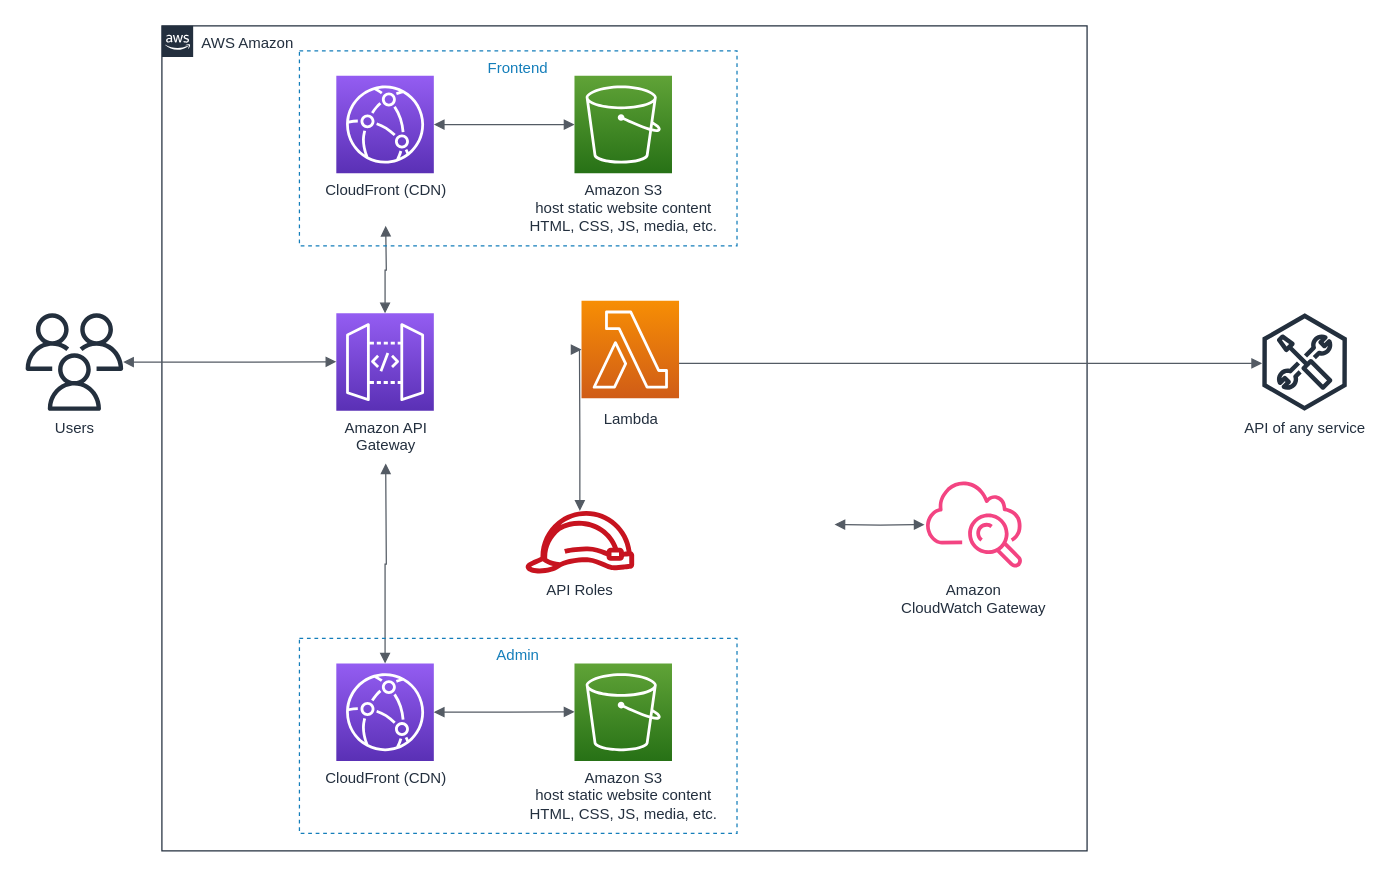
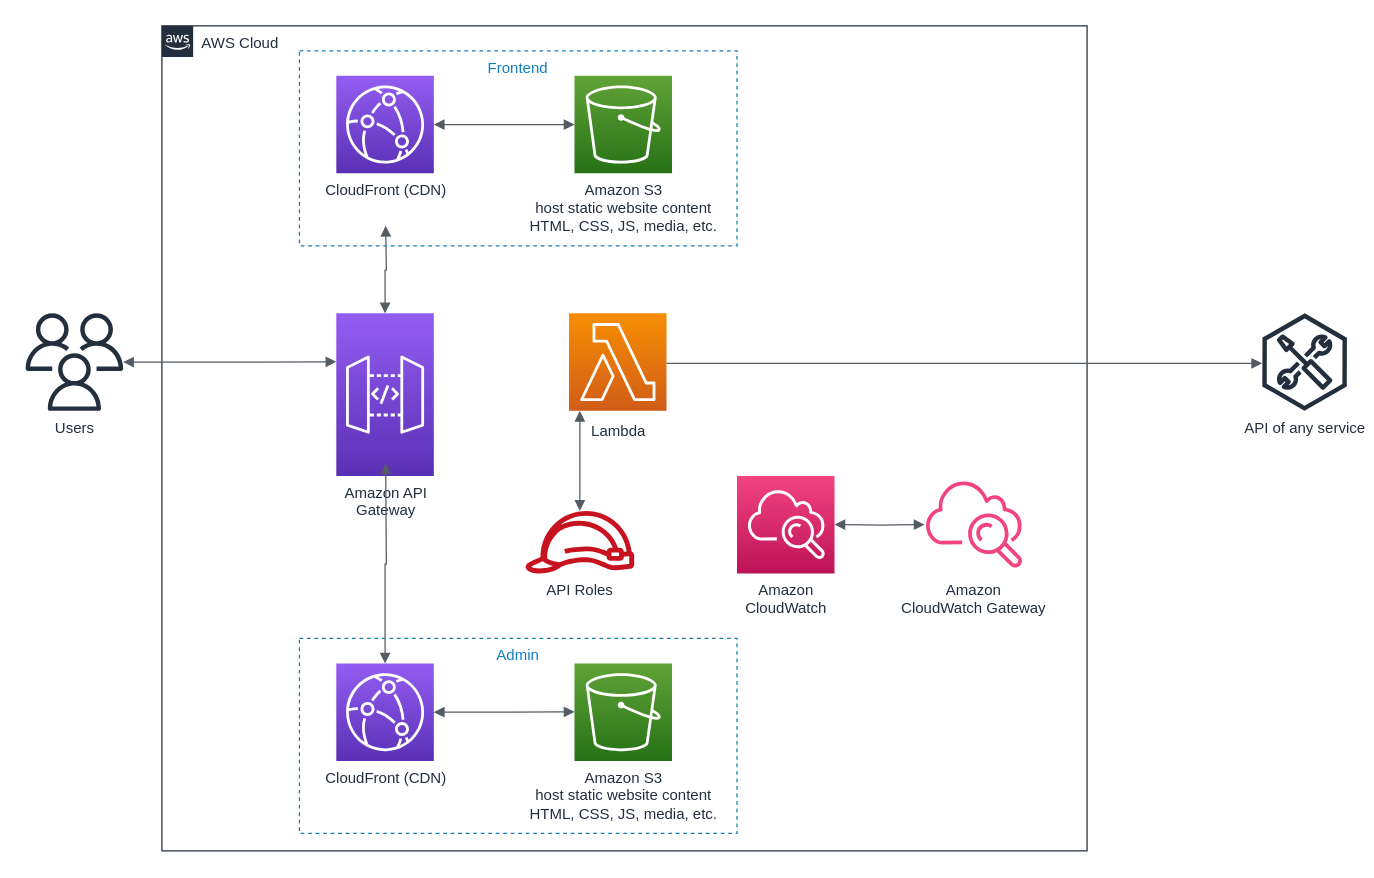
(242, 43) -> (236, 43)
(630, 349) -> (618, 362)
(385, 362) -> (385, 394)
none -> (786, 524)
